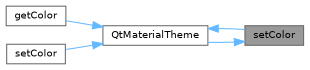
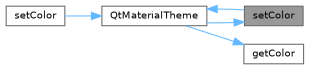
(79, 23) -> (210, 34)
